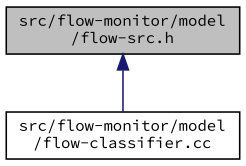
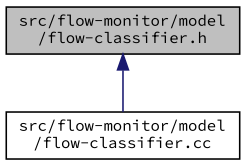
(123, 31) -> (123, 31)
